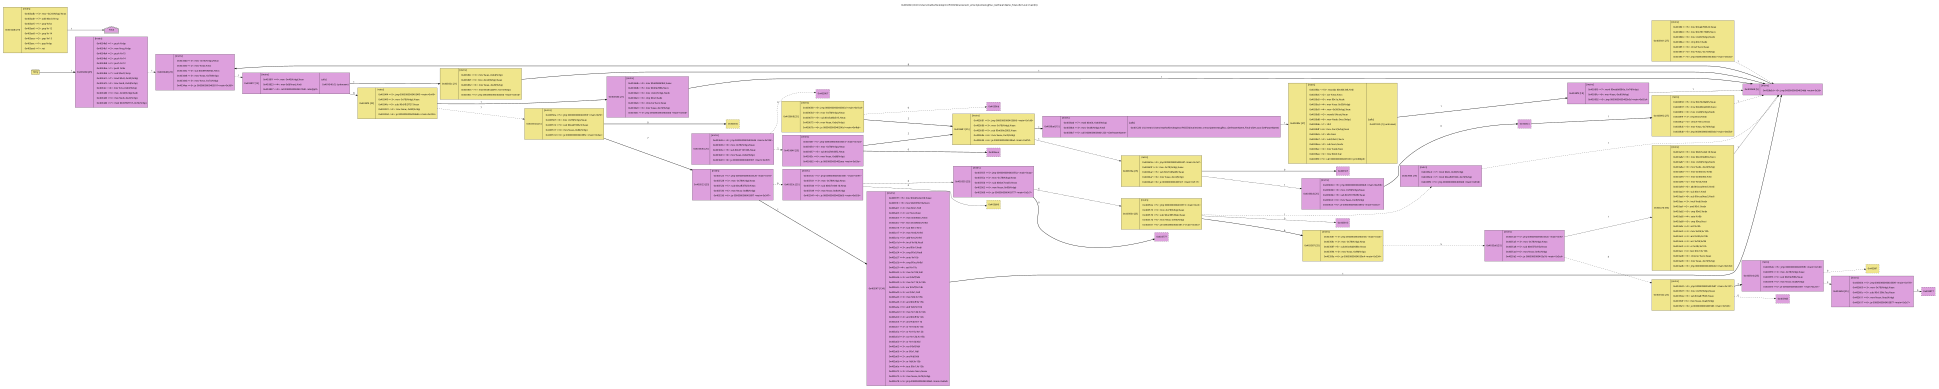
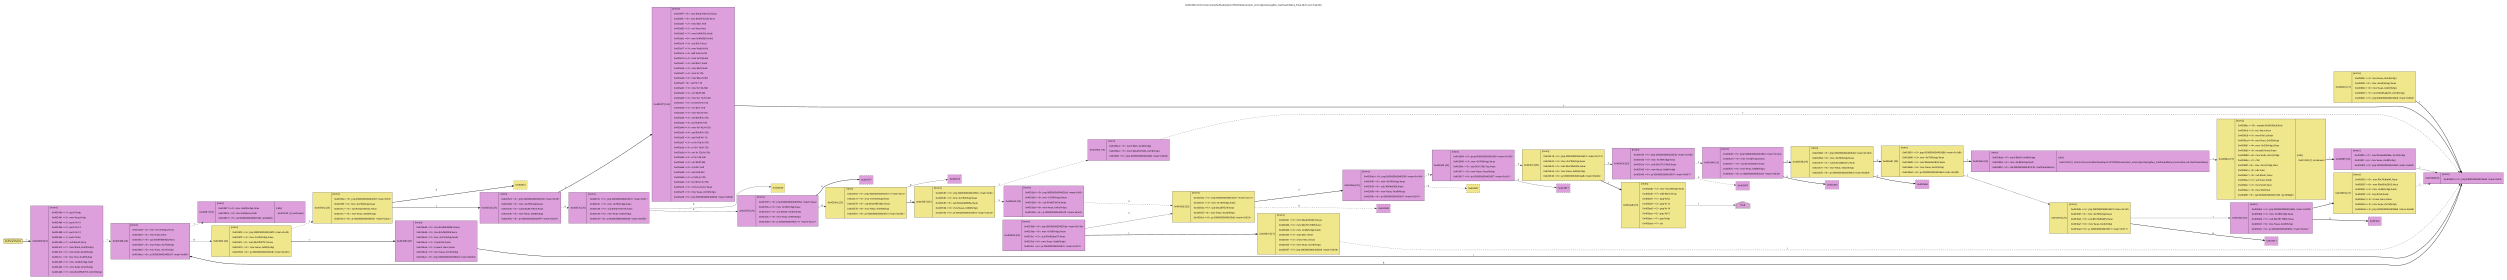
(35, 72) -> (13, 241)
(394, 84) -> none
(353, 95) -> (200, 241)
(924, 111) -> (1893, 181)
(1591, 121) -> (2322, 206)
(907, 140) -> (1786, 162)
none -> (1563, 165)
(1693, 208) -> none
(1320, 216) -> (1040, 173)
none -> (1044, 235)
